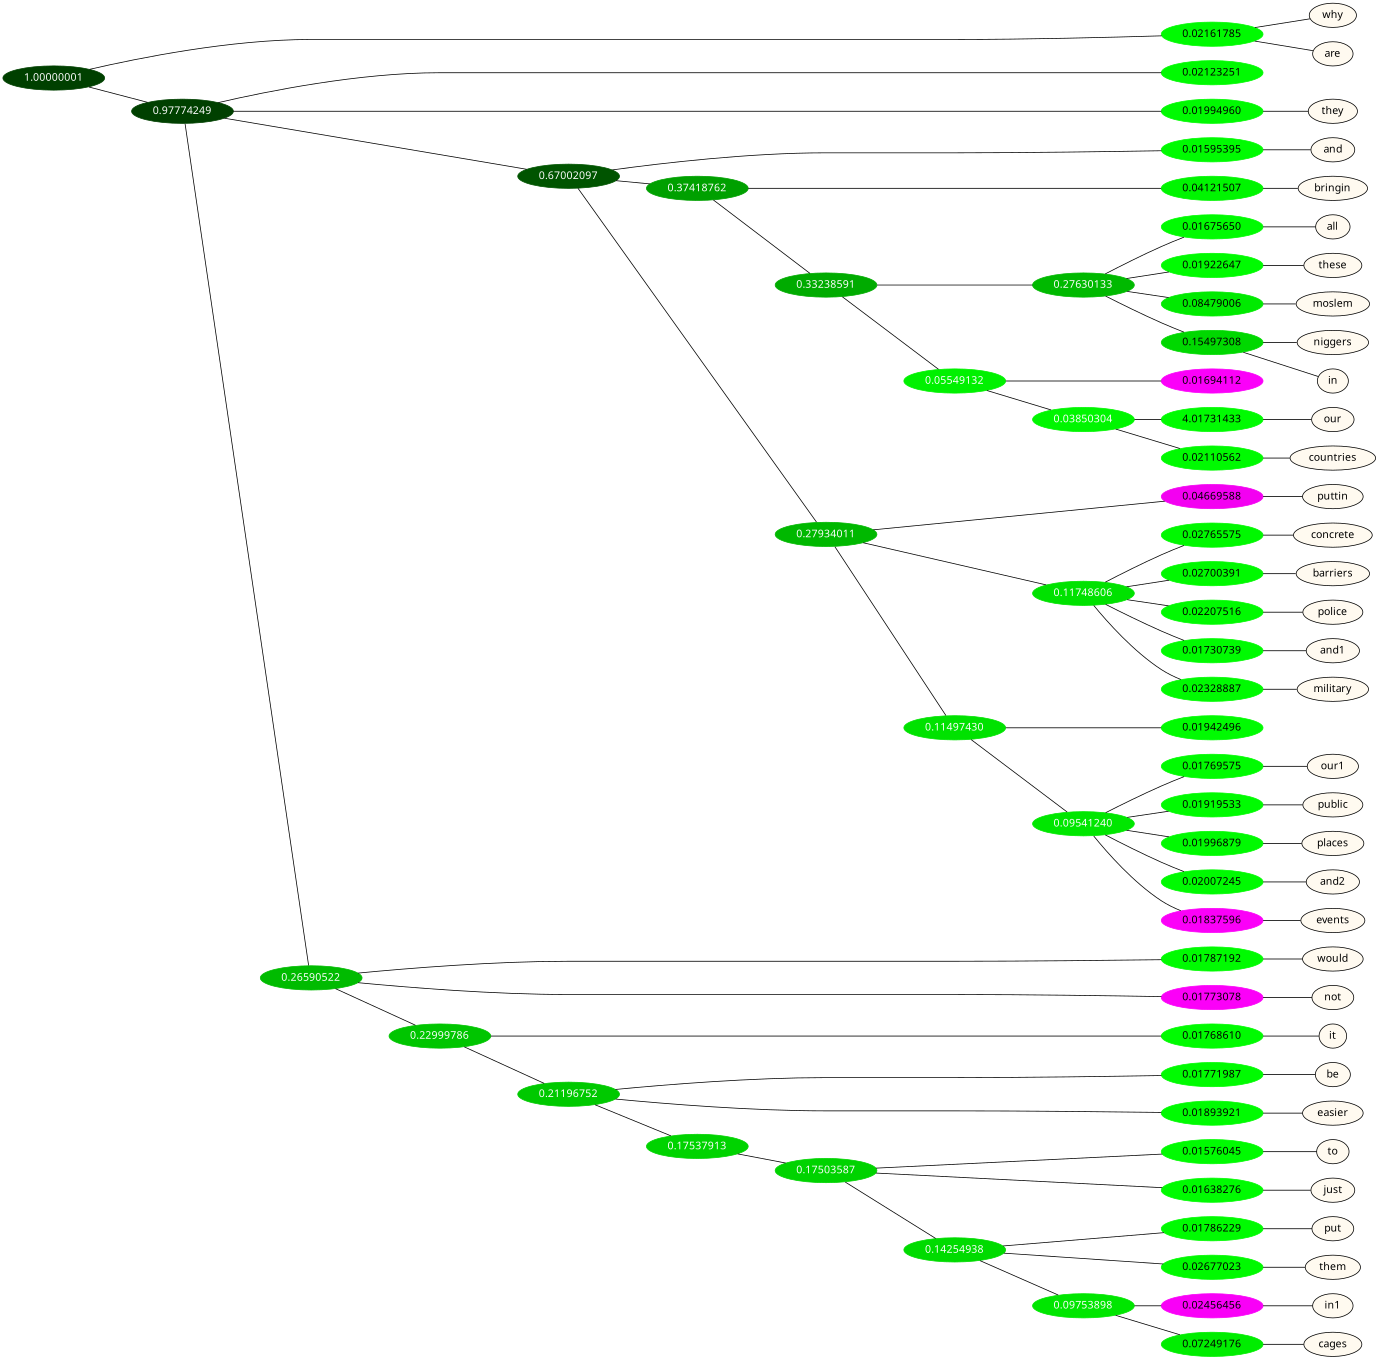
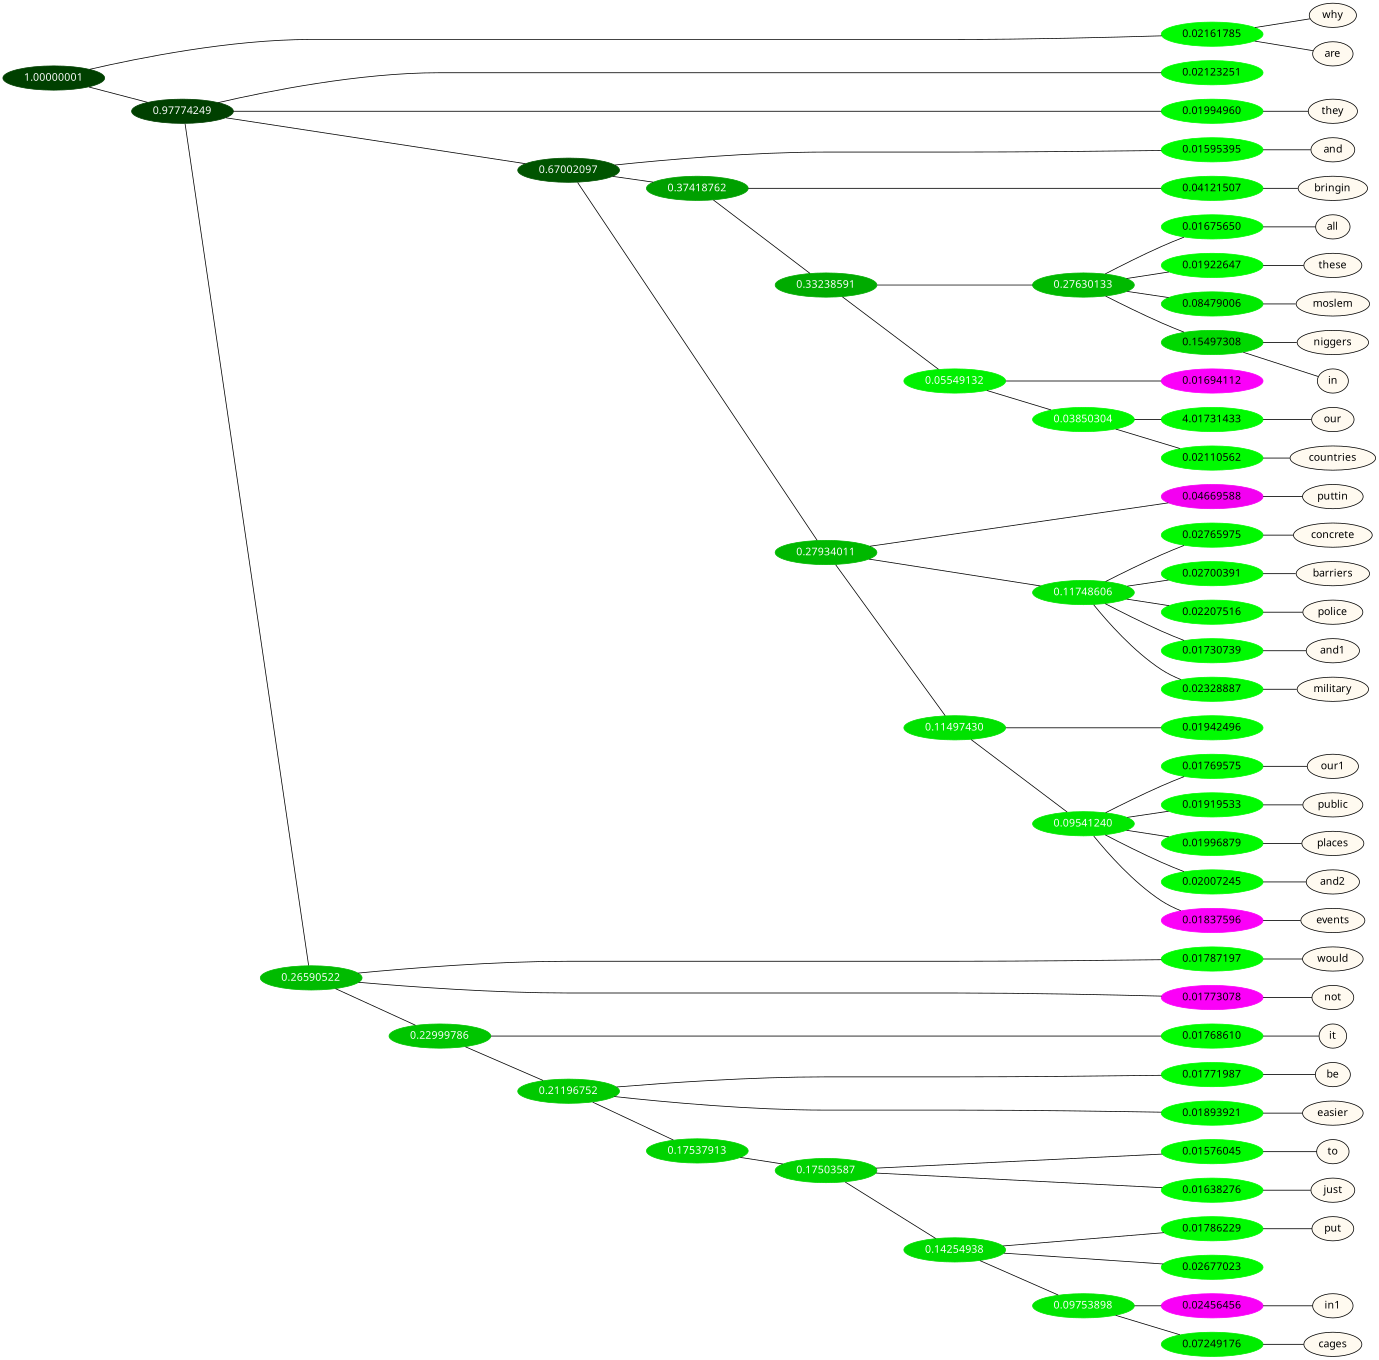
(1212, 535) -> (1212, 535)
(1212, 959) -> (1212, 959)
(1333, 1267) -> none
